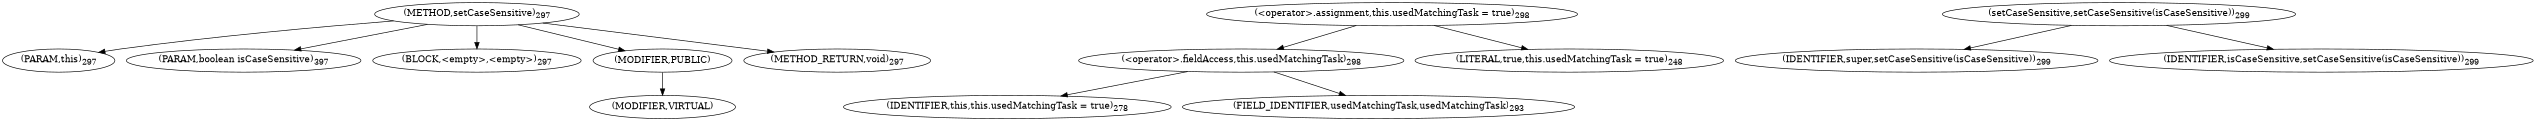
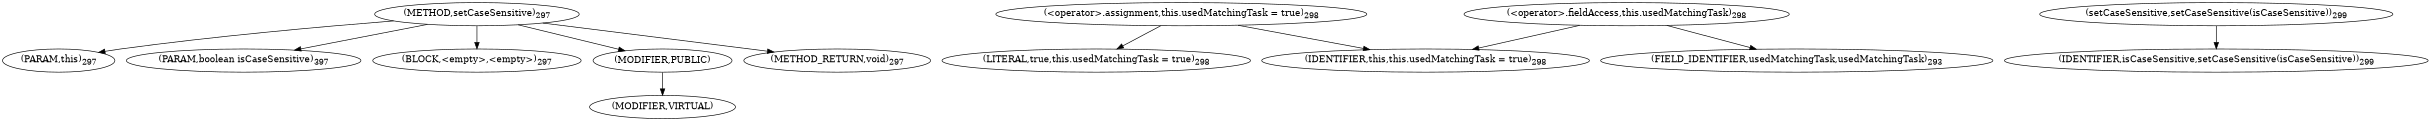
(1320, 36) -> (1301, 37)
(1675, 60) -> (1202, 60)
(1917, 61) -> none
(1121, 106) -> (1539, 60)
